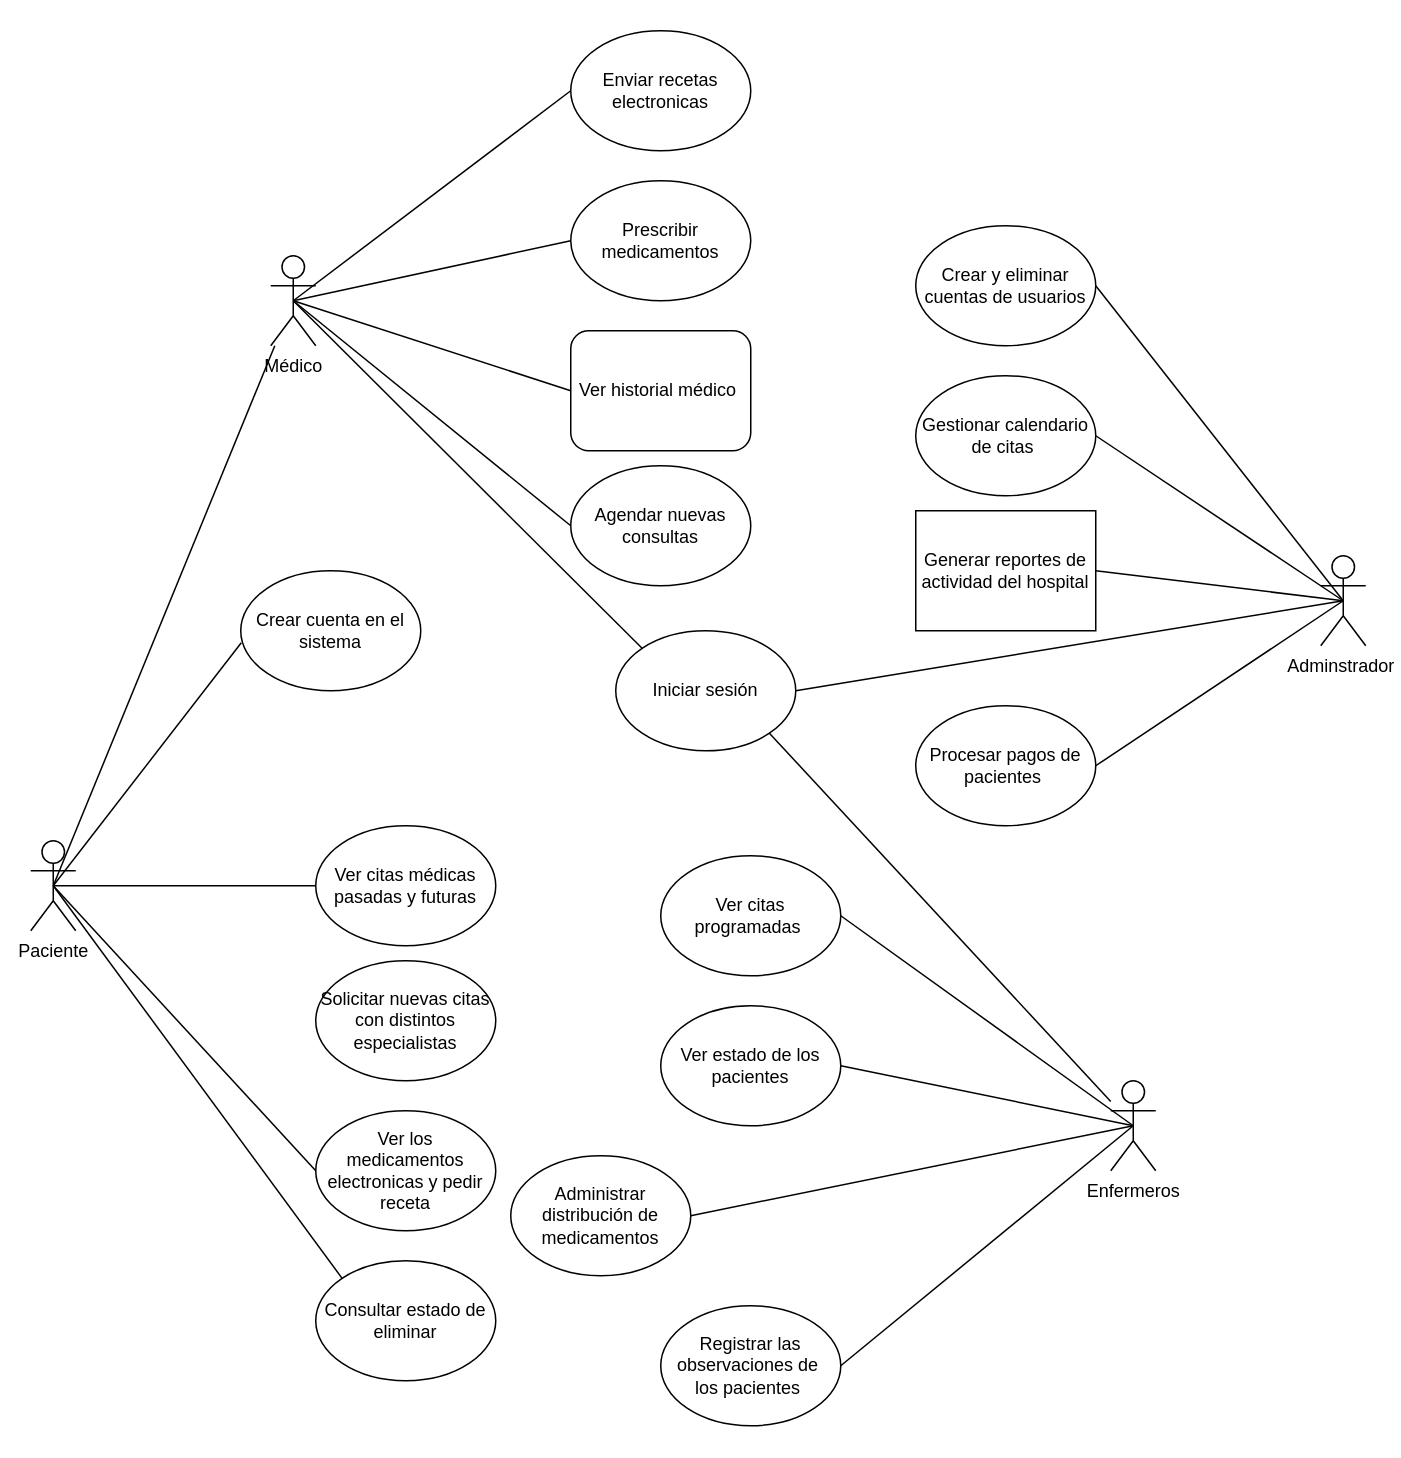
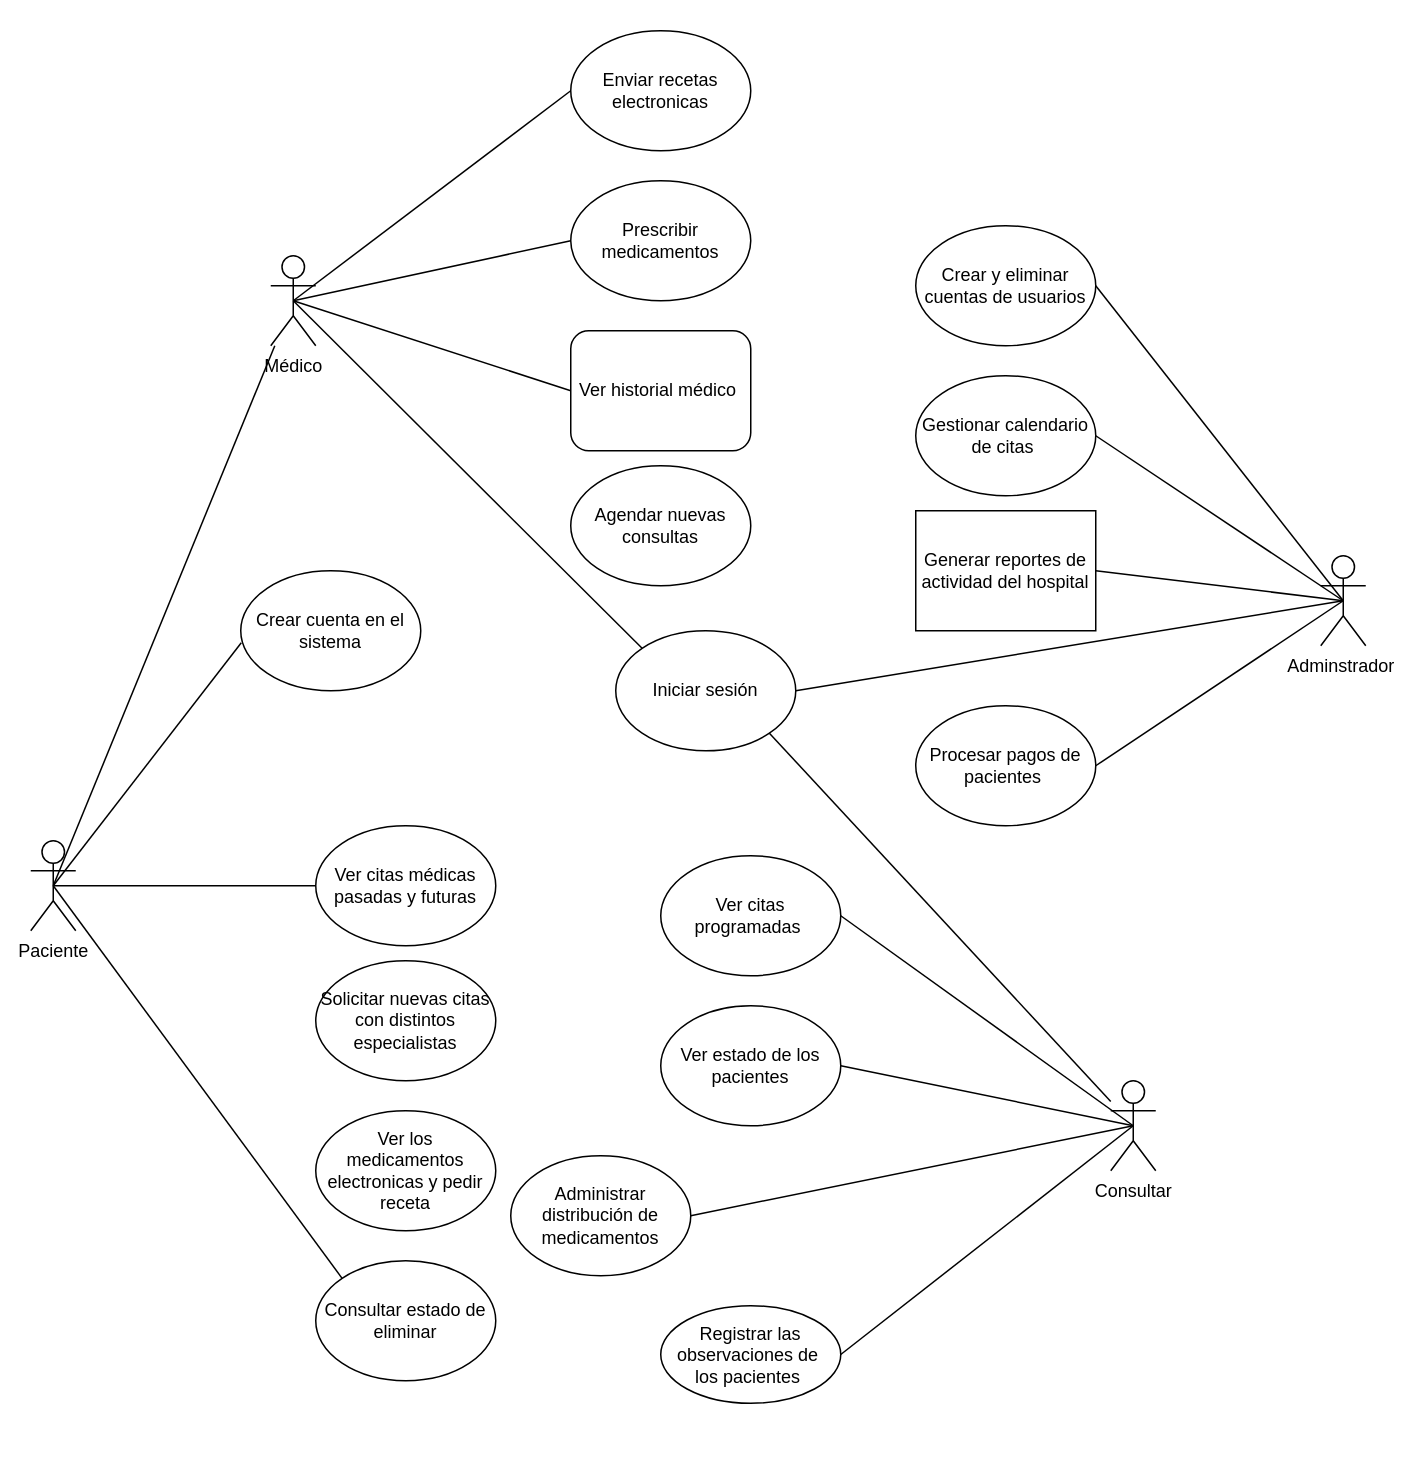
(439, 419) -> none
(190, 1035) -> none
(1134, 1192) -> (1134, 1192)
(751, 1366) -> (751, 1355)
